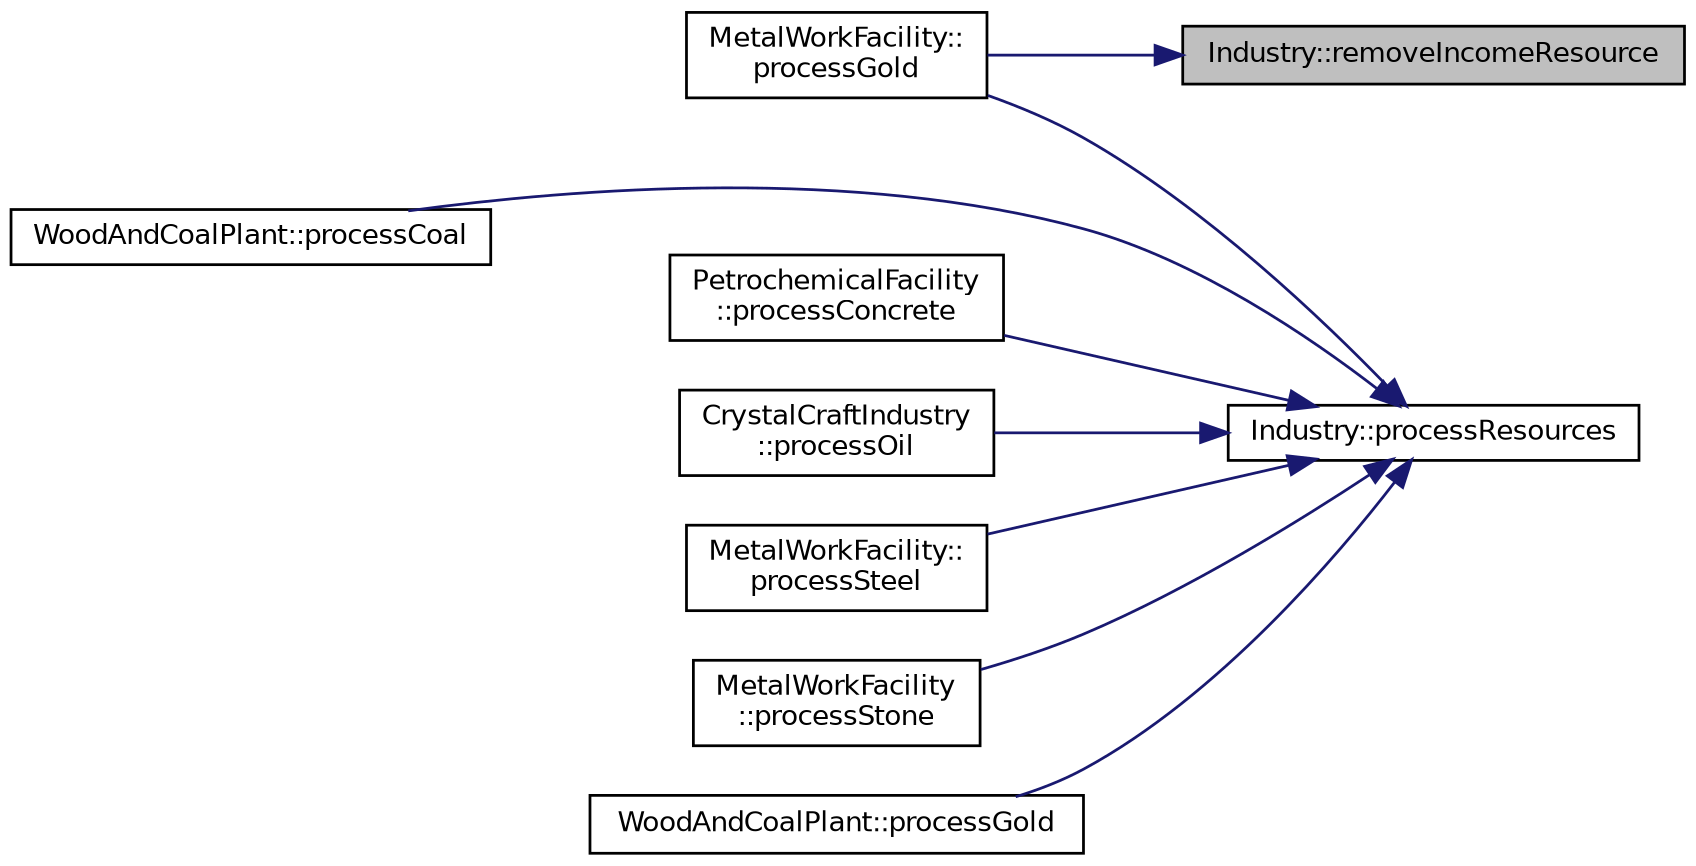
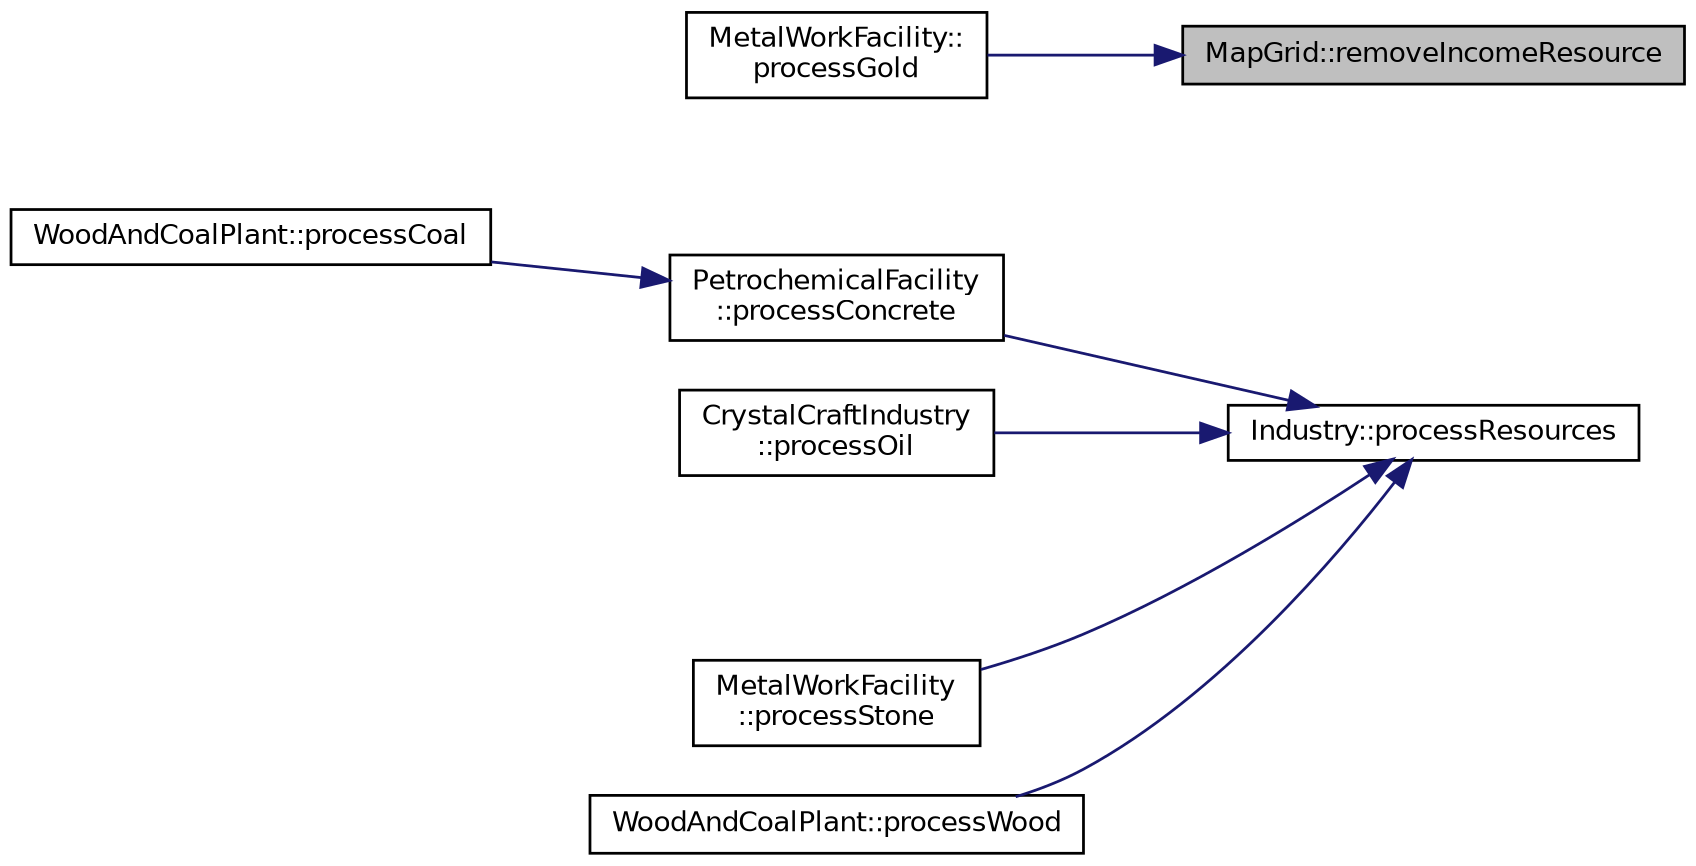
(1434, 55) -> (1434, 55)
(915, 198) -> (566, 270)
(1203, 219) -> none
(837, 568) -> none
(837, 824) -> (837, 824)
